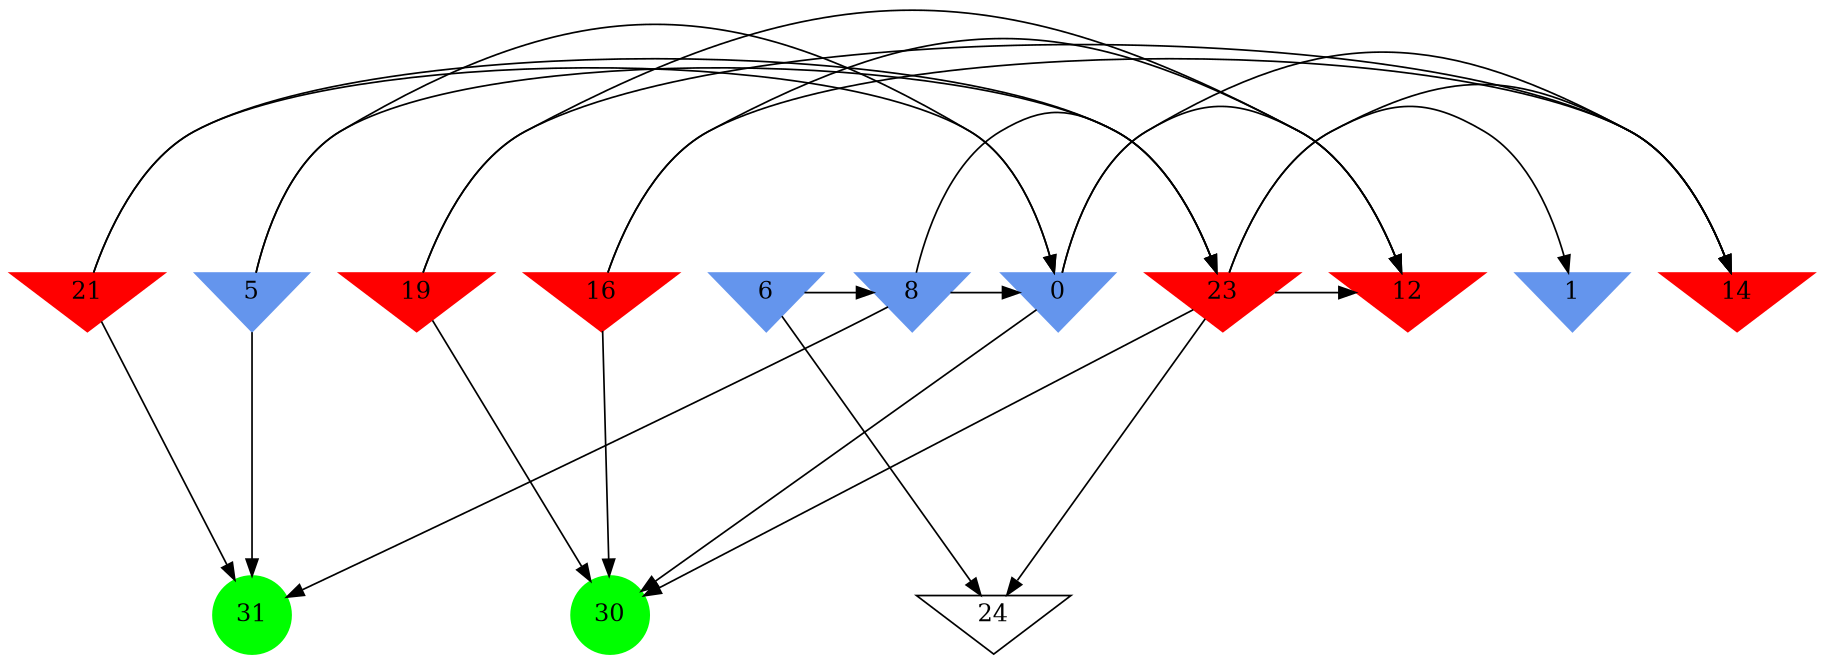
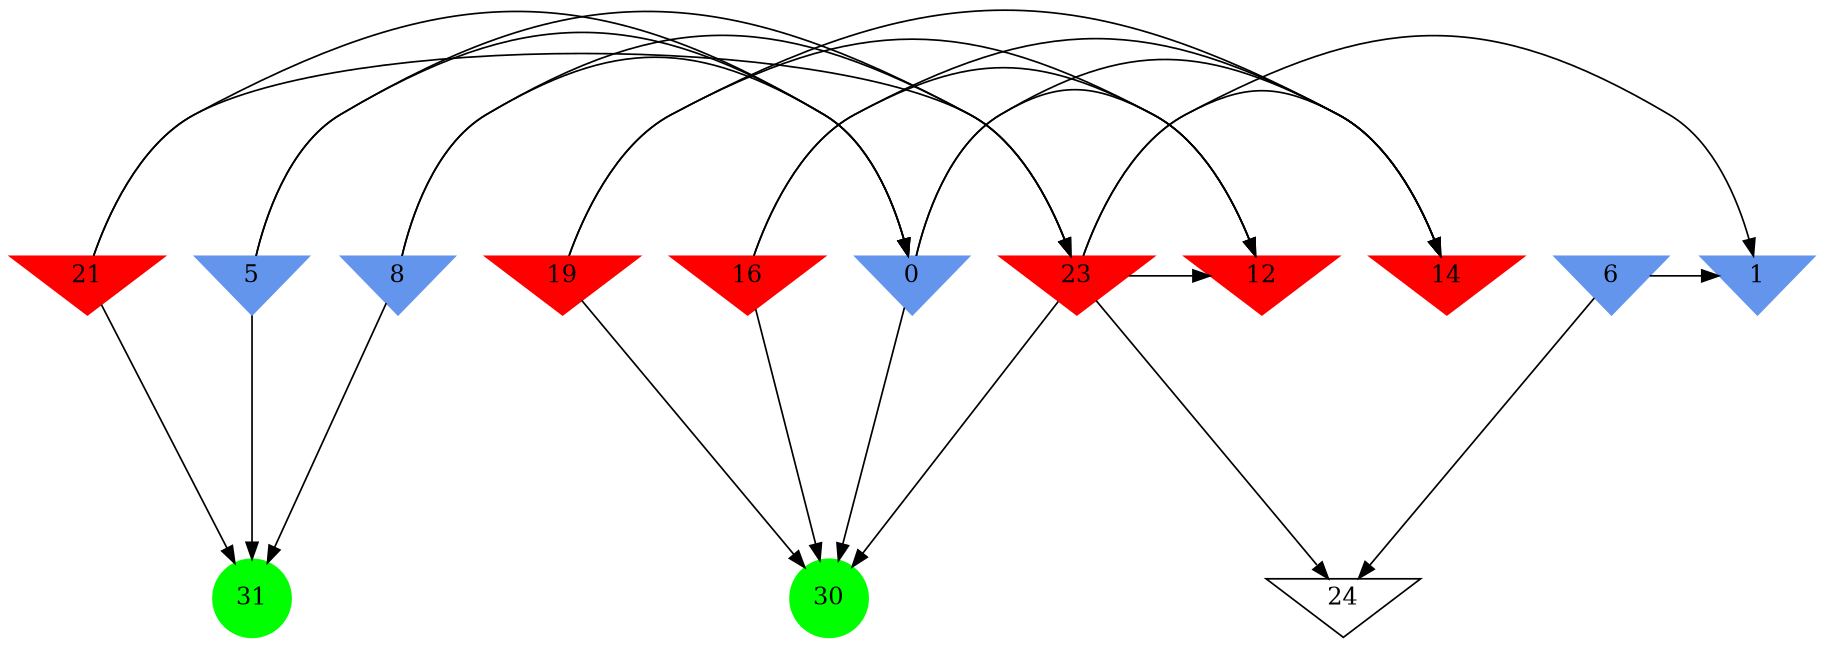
(830, 293) -> (1676, 276)
